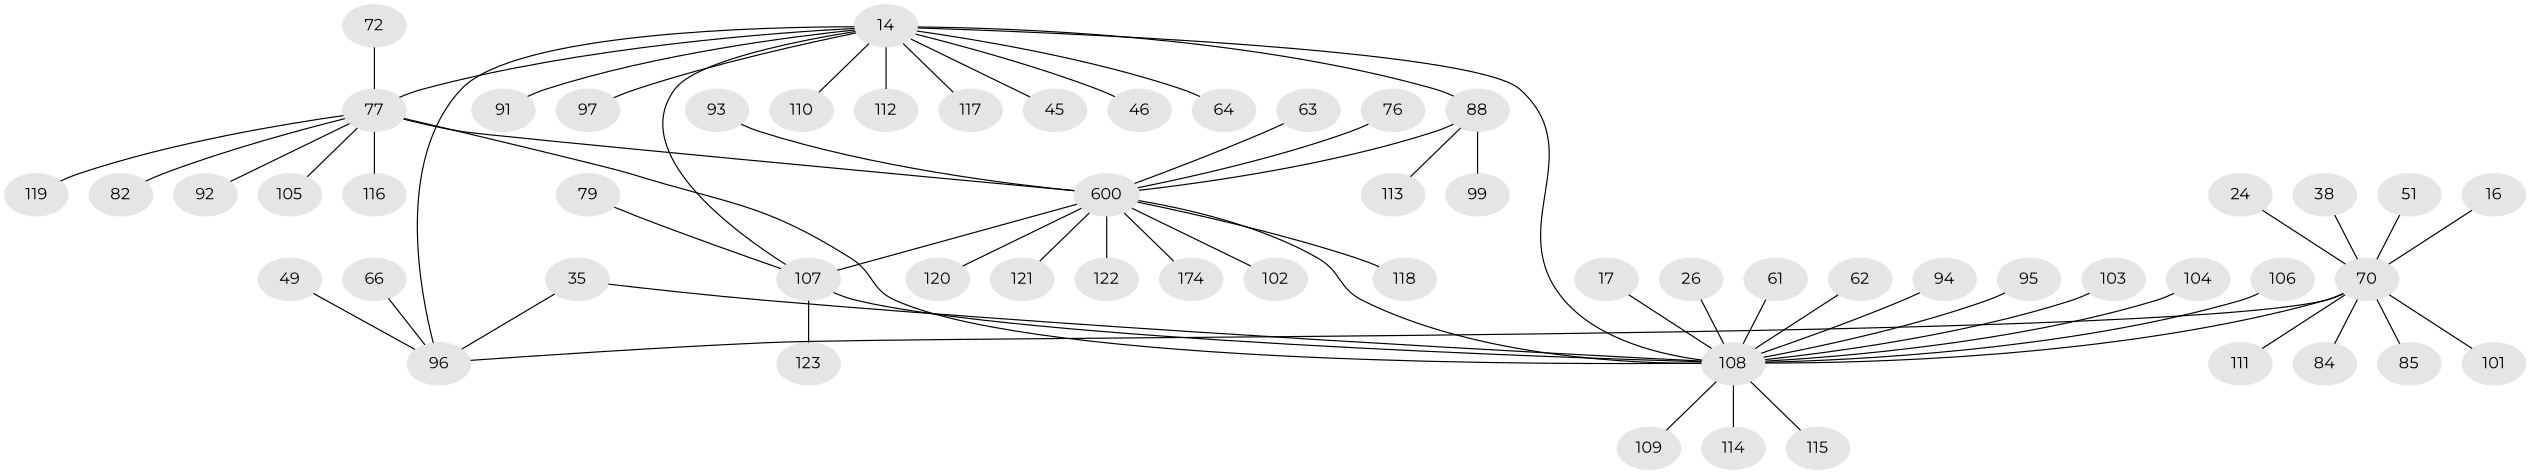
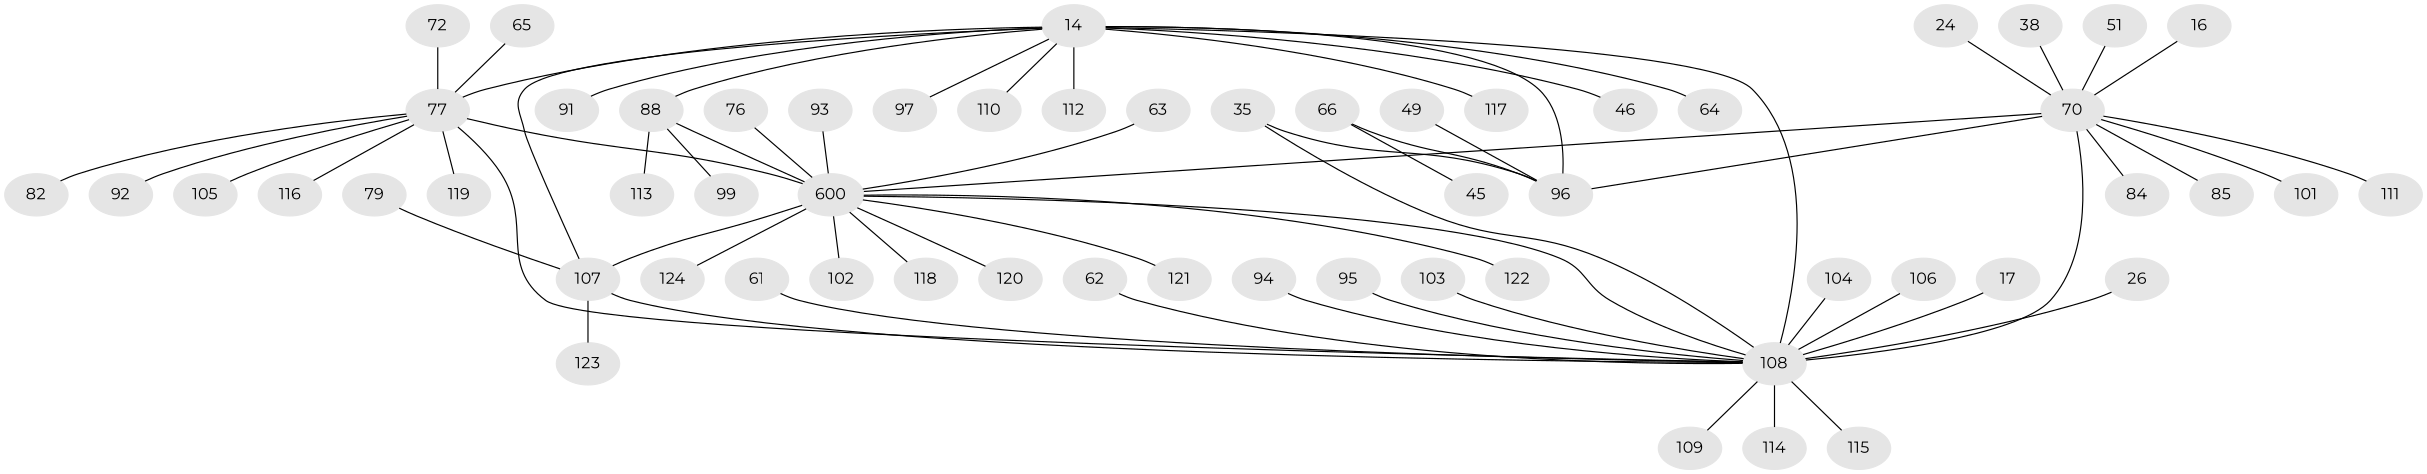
none -> (522, 26)
(971, 68) -> (1419, 162)
none -> (1511, 149)
(1191, 279) -> (672, 279)
